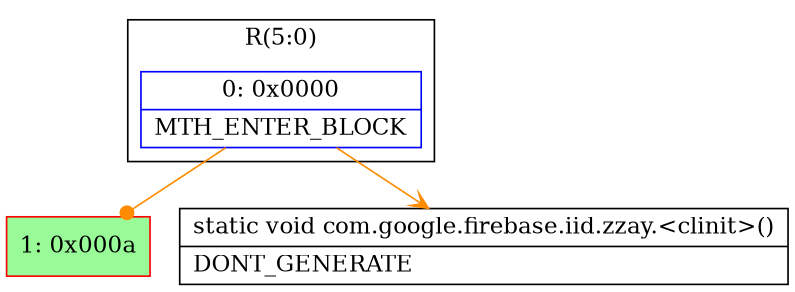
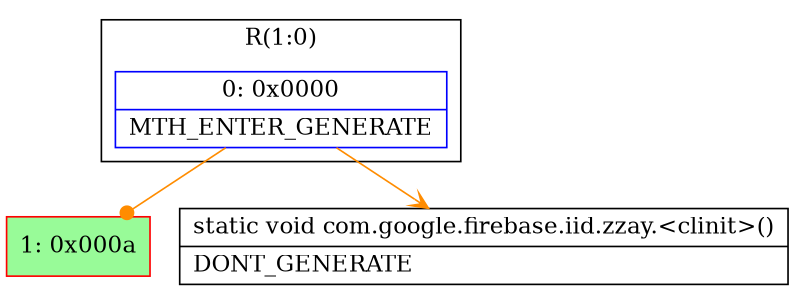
(281, 39) -> (281, 39)
(281, 128) -> (281, 128)
